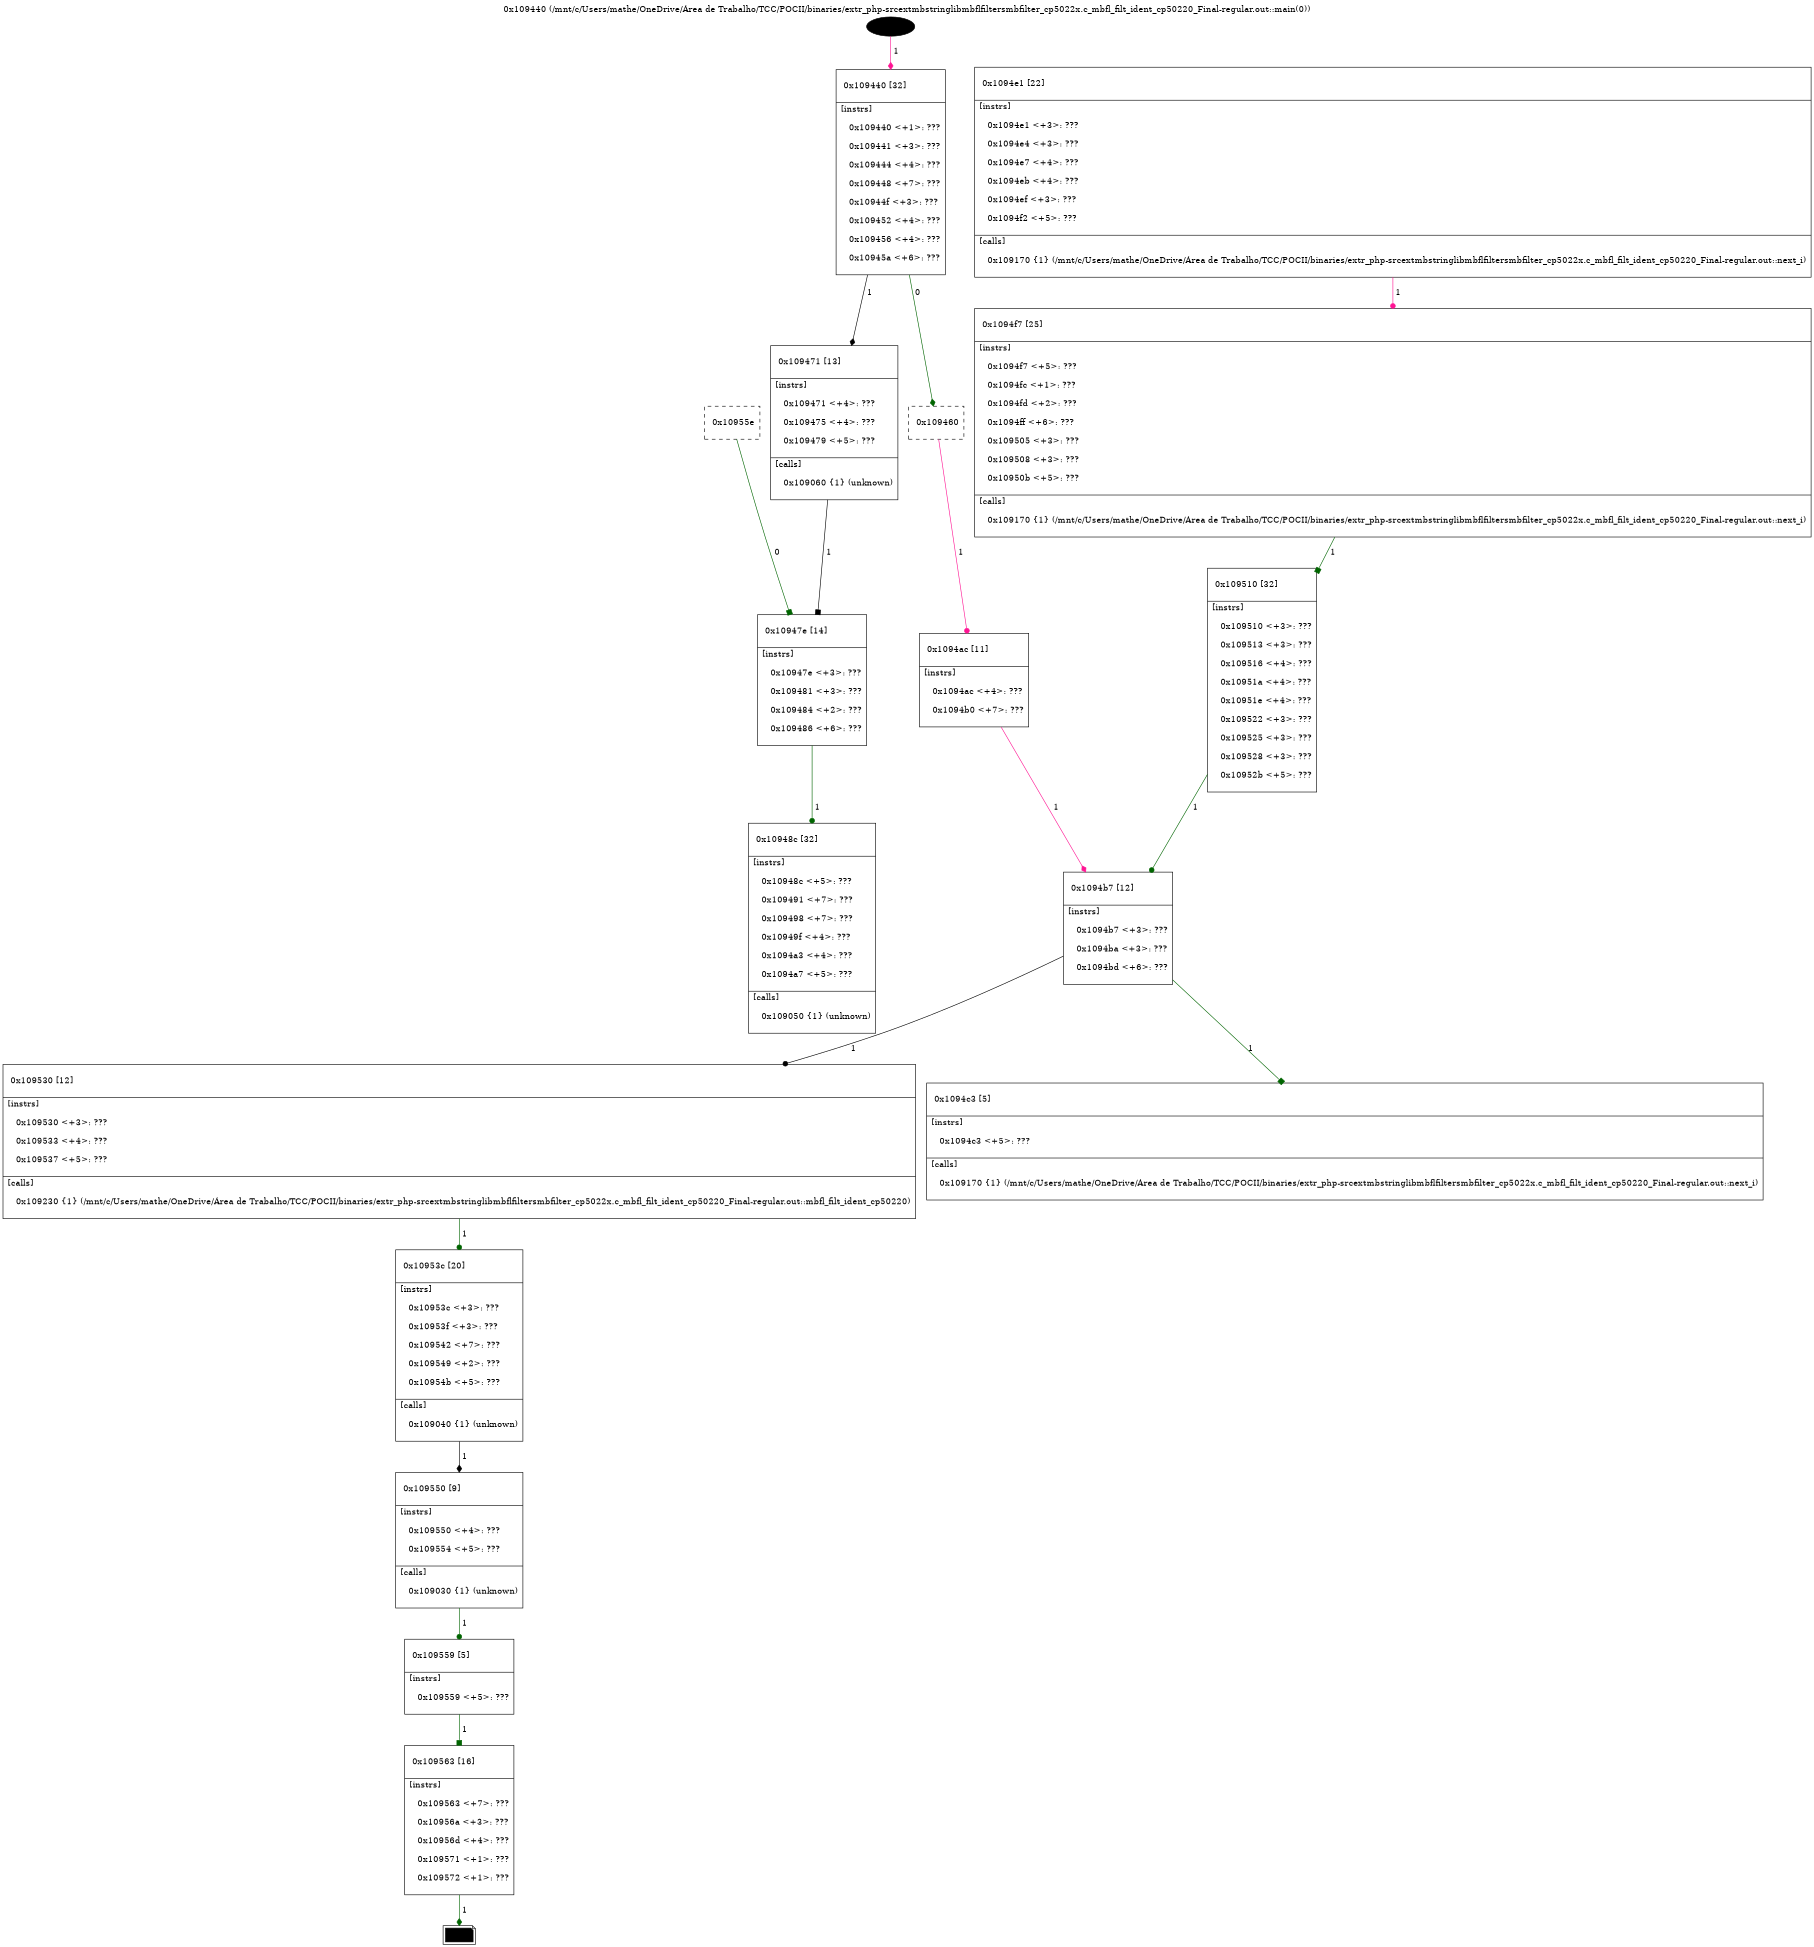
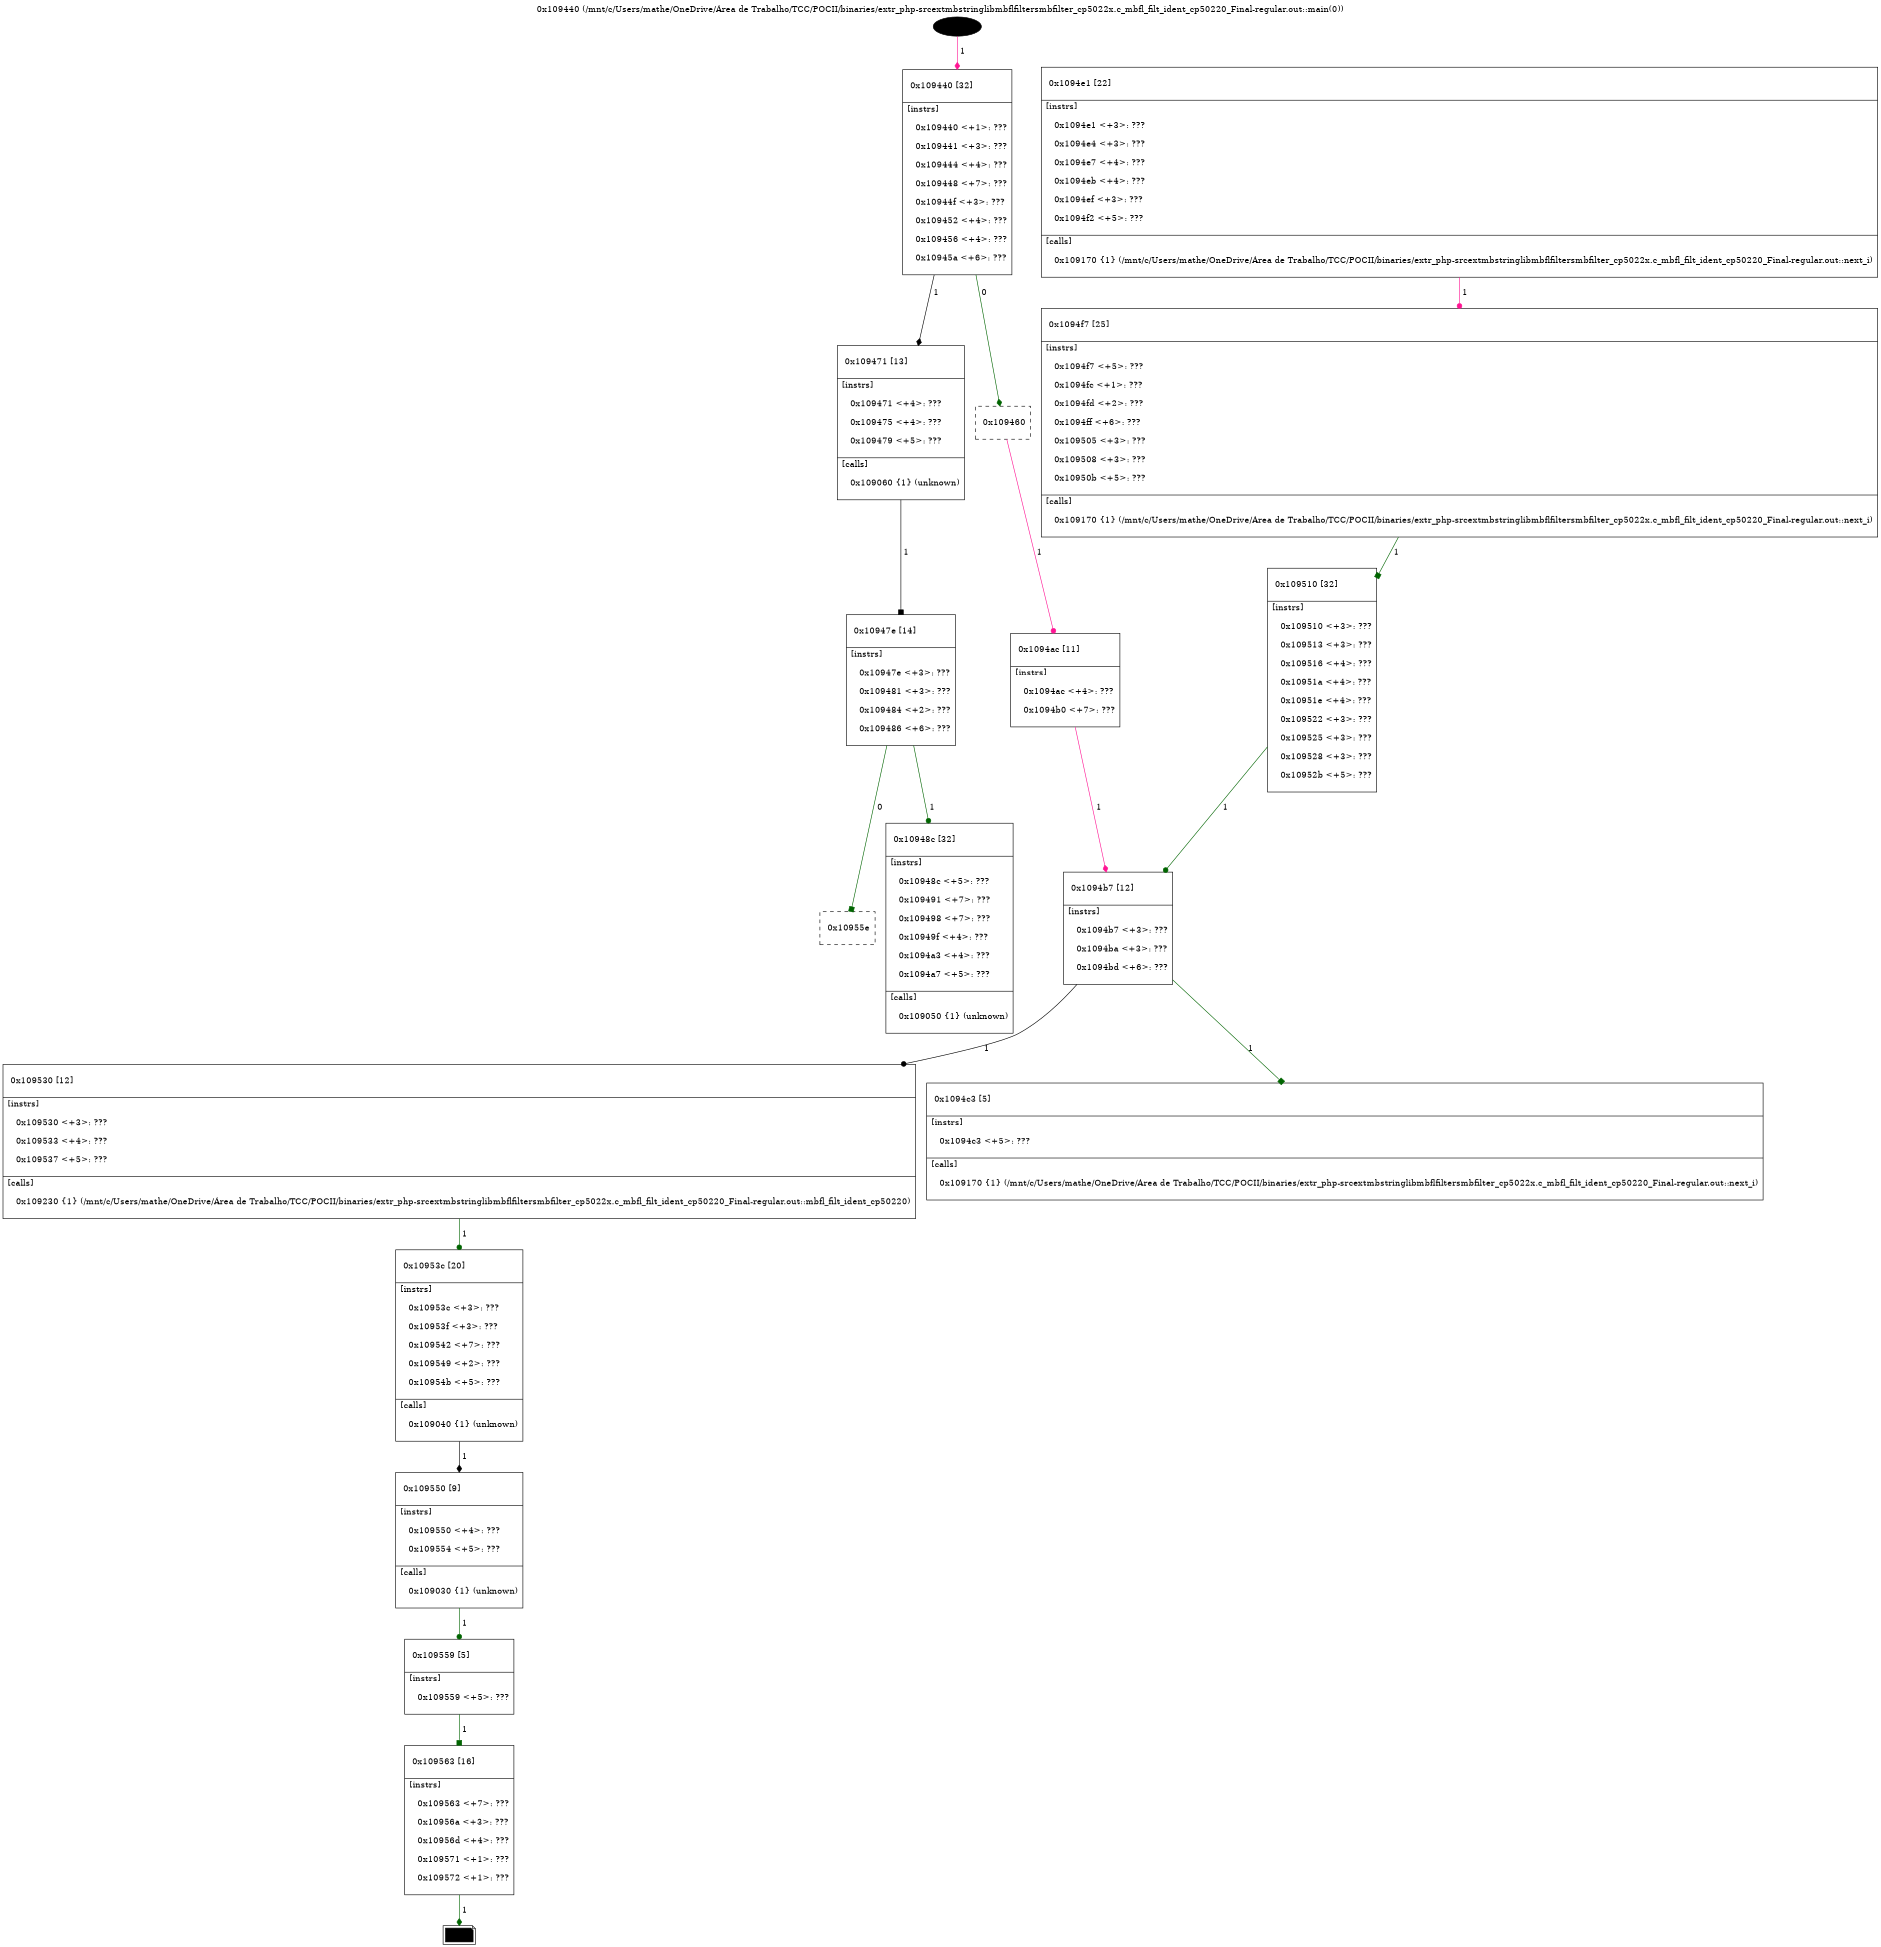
(761, 524) -> (870, 826)
